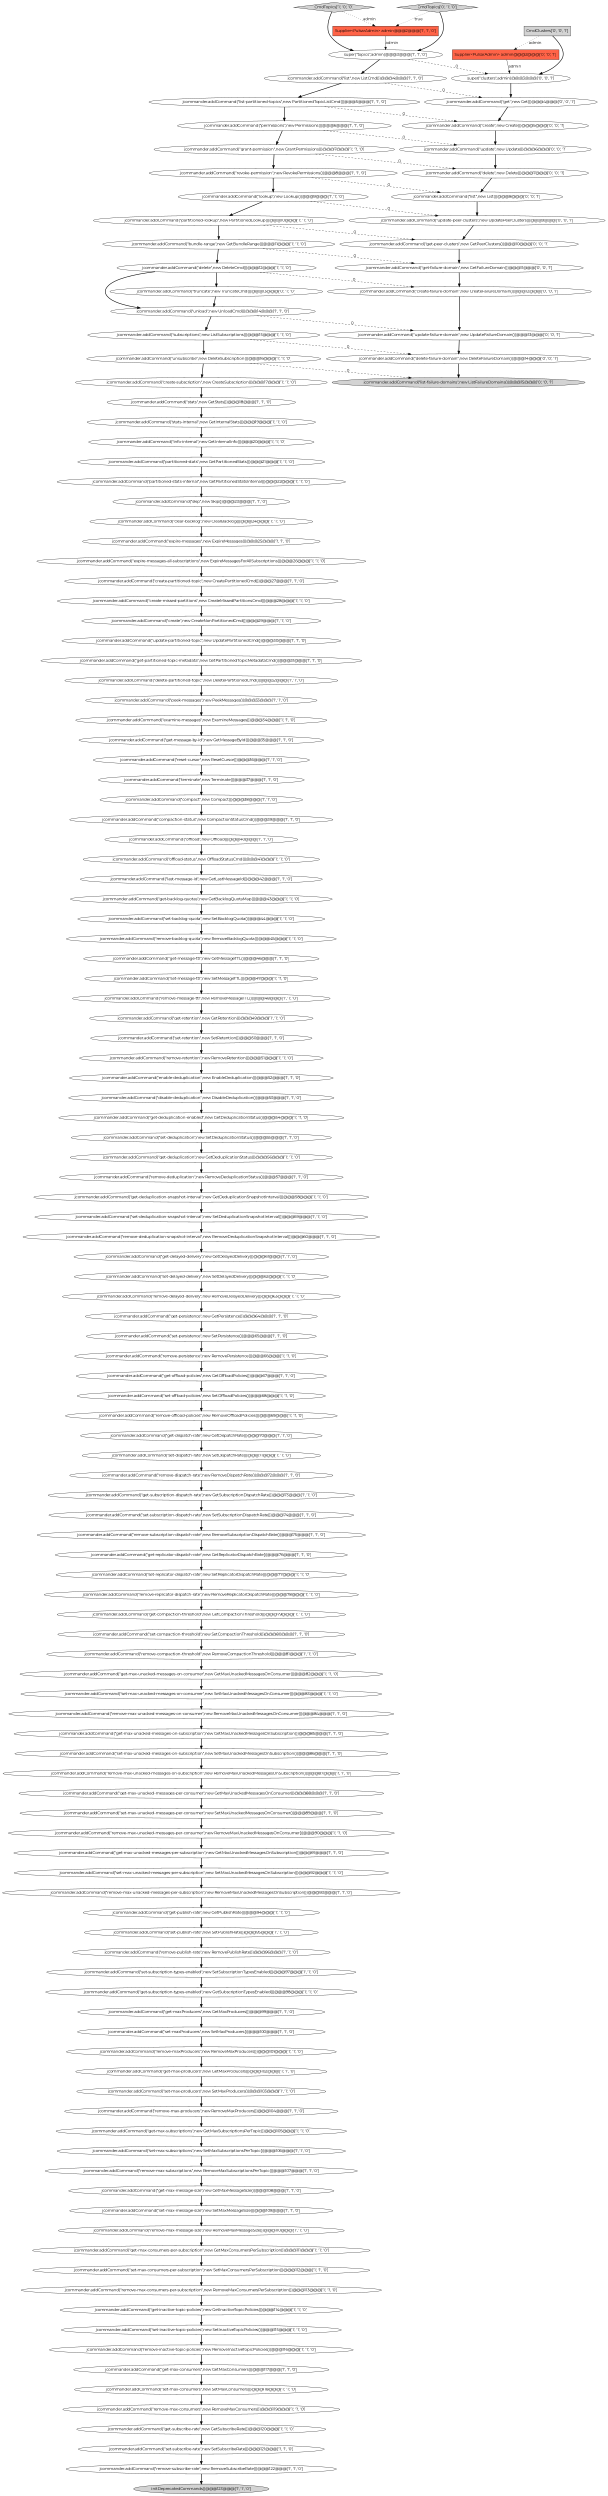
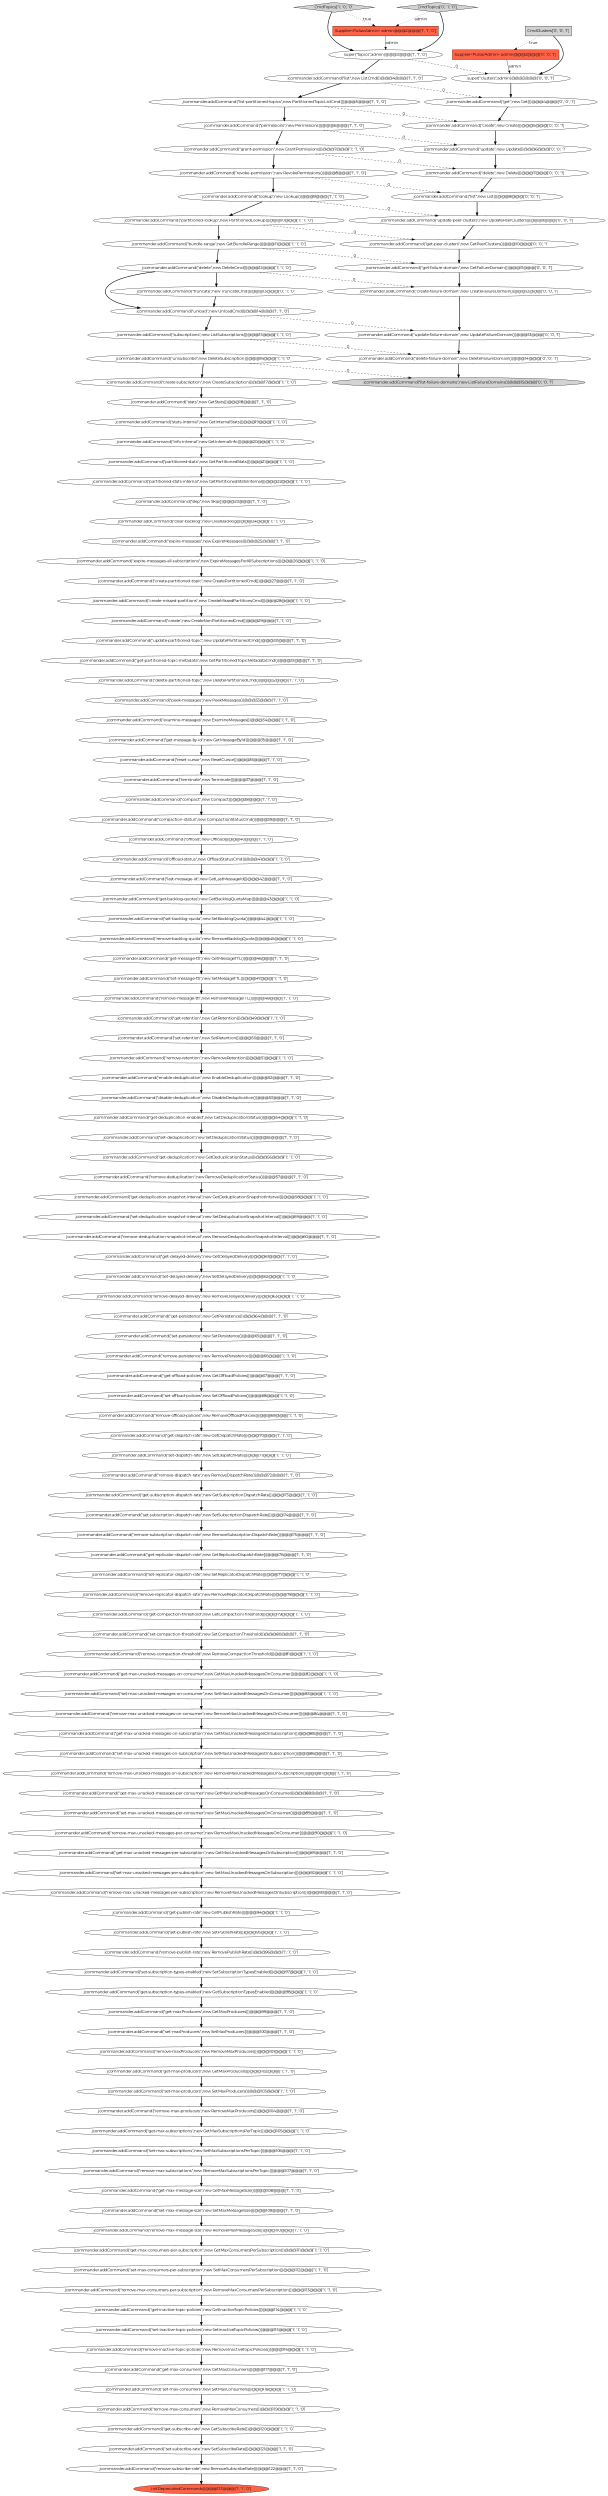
(369, 19) -> (367, 19)
(419, 19) -> (421, 19)
(535, 43) -> (533, 43)
(201, 2489) -> (201, 2489)
